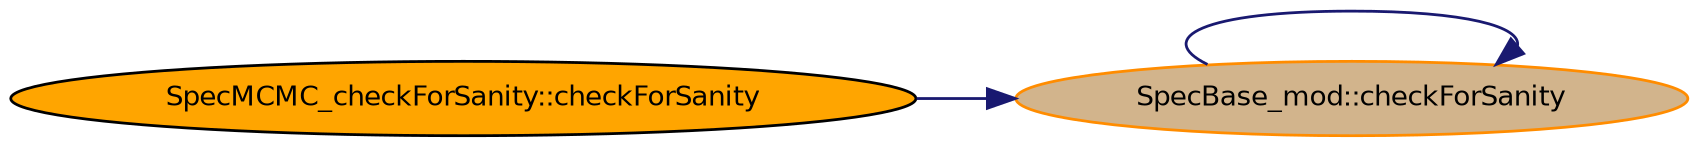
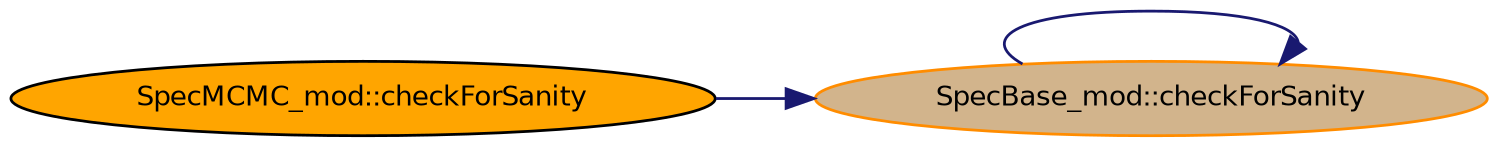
(463, 99) -> (363, 99)
